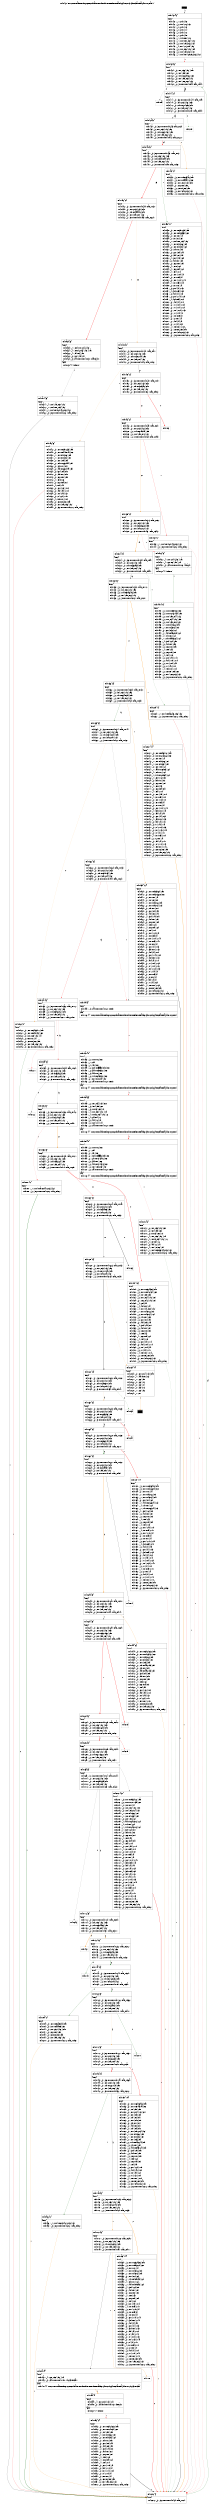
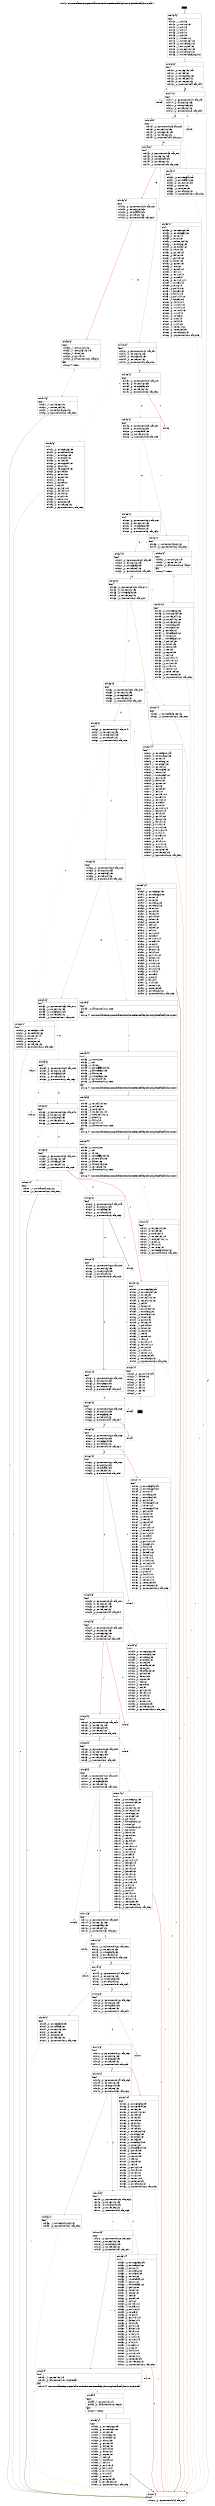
(163, 194) -> (153, 255)
(127, 871) -> (107, 801)
